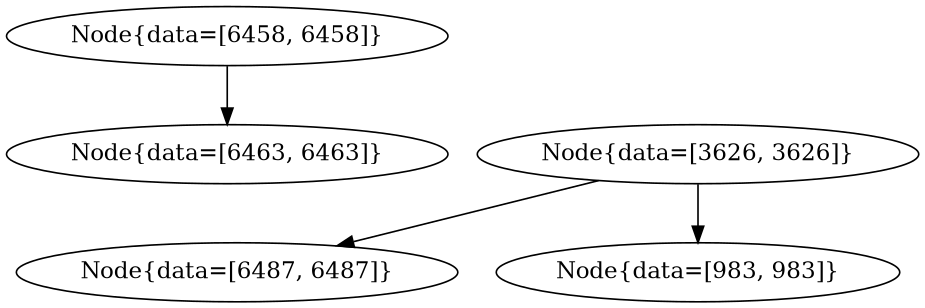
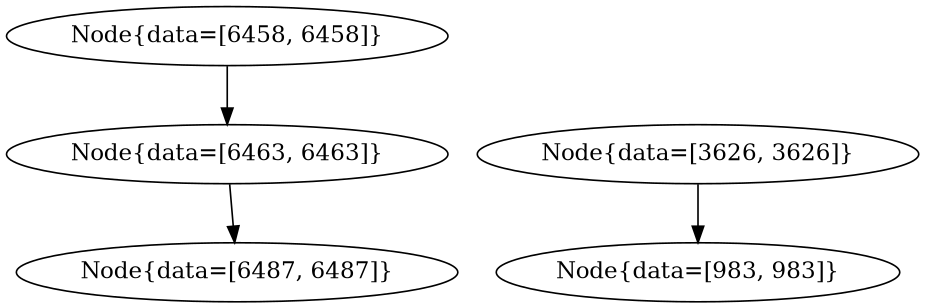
(476, 211) -> (231, 205)
